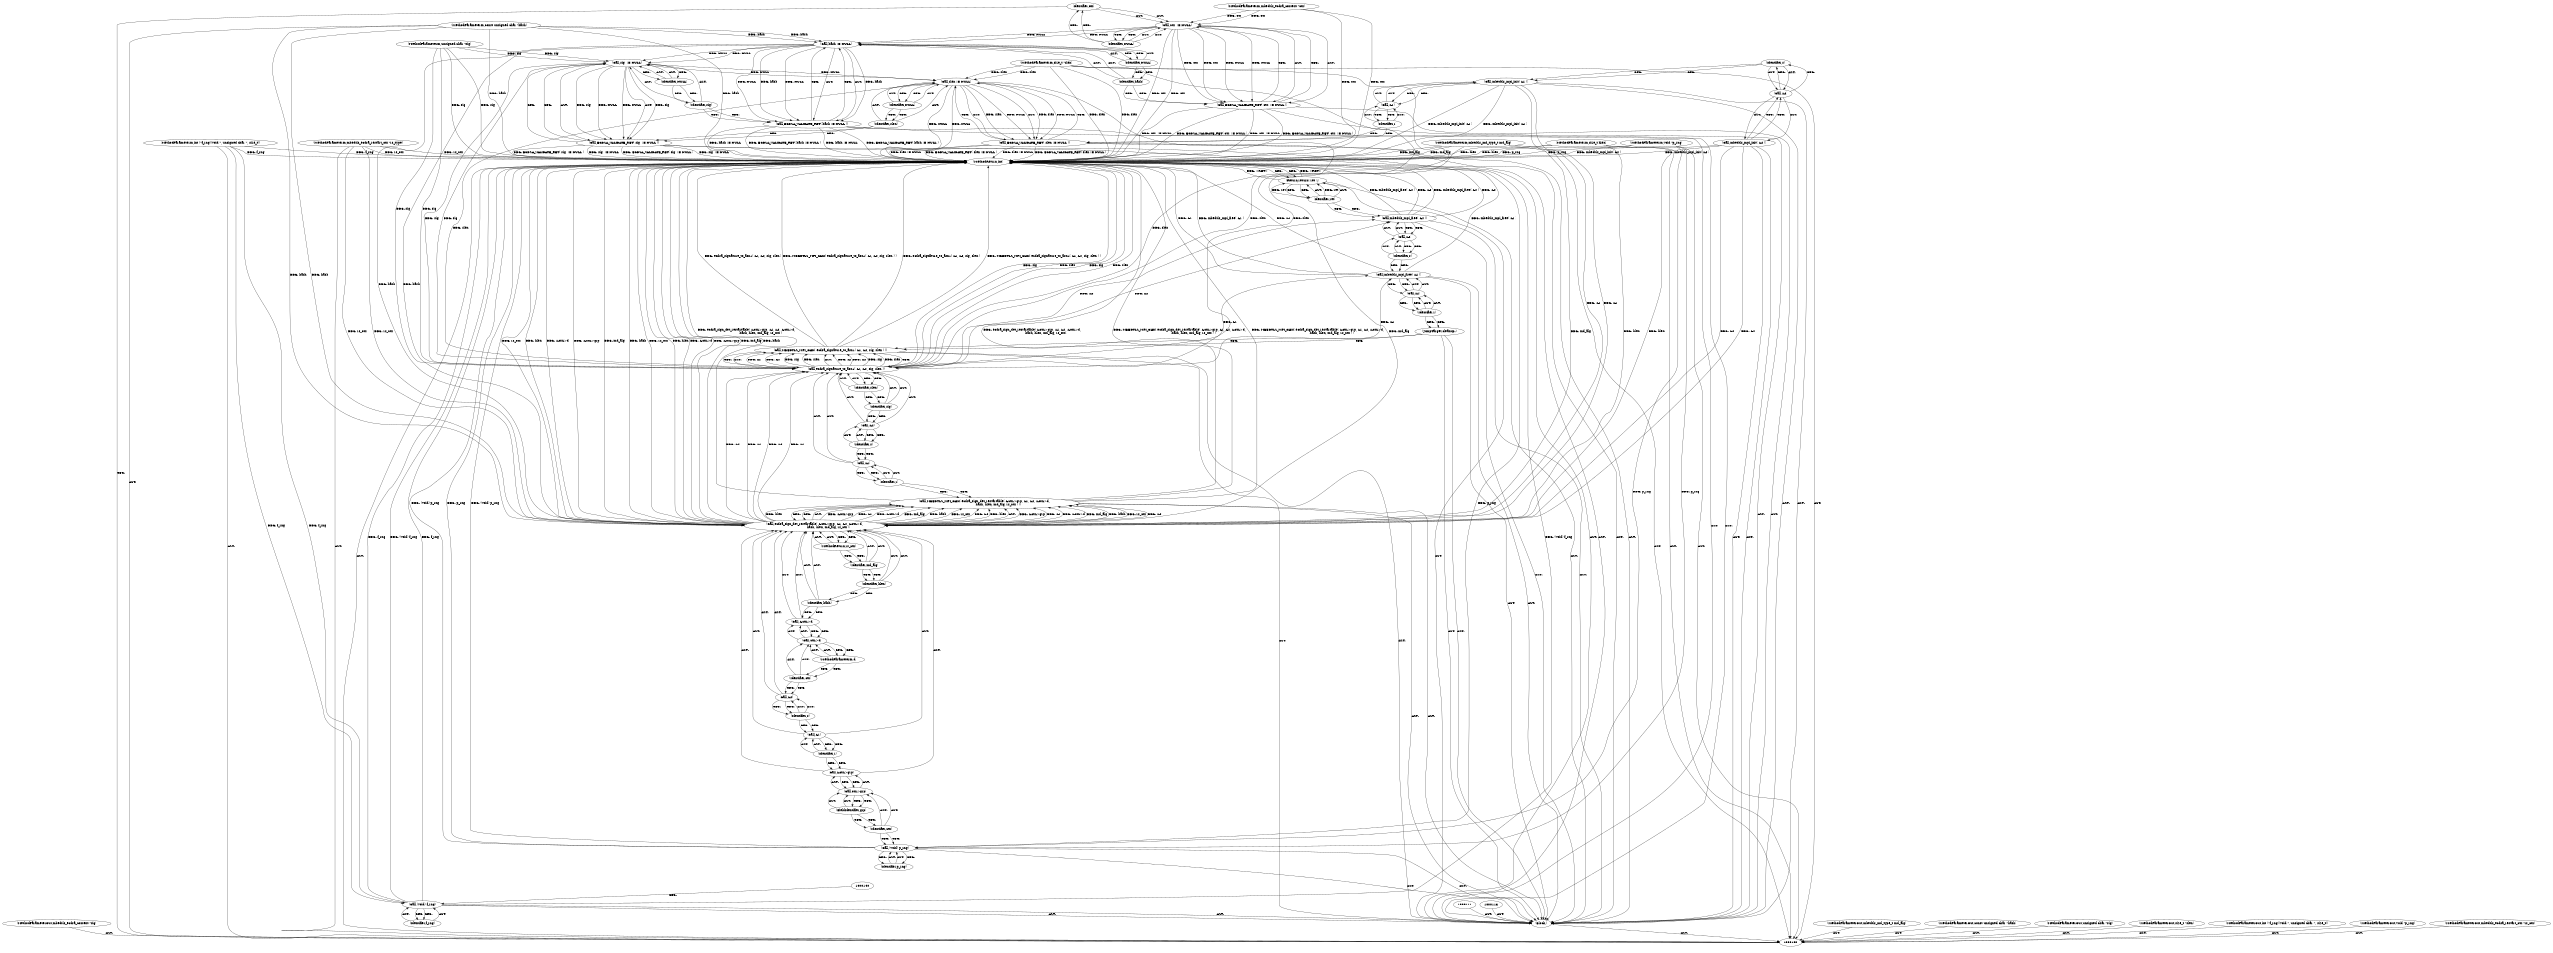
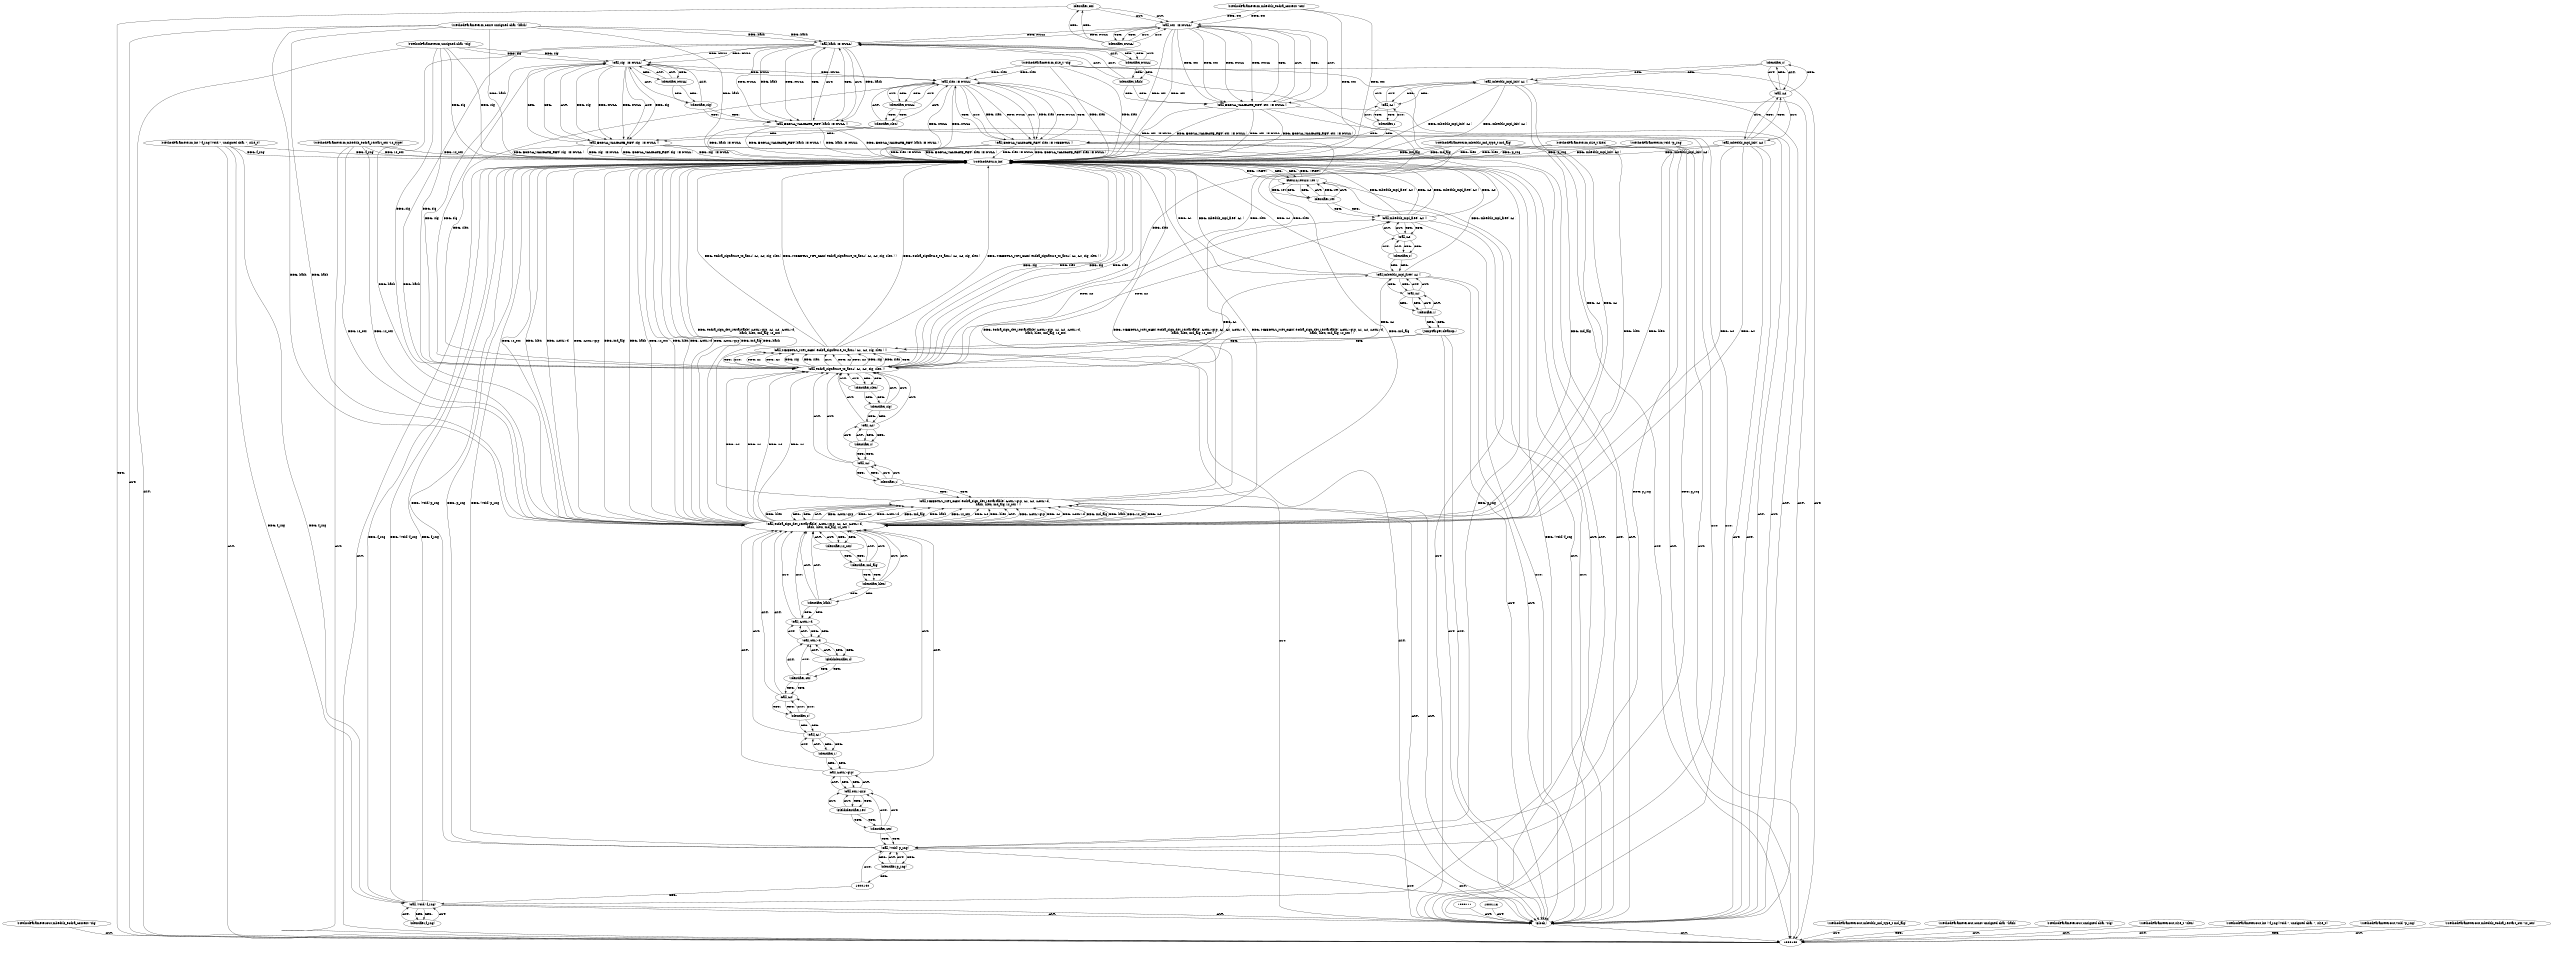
(1047, 63) -> (1047, 63)
(1034, 143) -> (1034, 143)
(839, 547) -> (839, 547)
(839, 660) -> (839, 660)
(851, 810) -> (851, 810)
none -> (864, 863)
none -> (879, 876)
(1899, 933) -> (1899, 933)
(2276, 933) -> (2276, 933)
none -> (278, 936)
